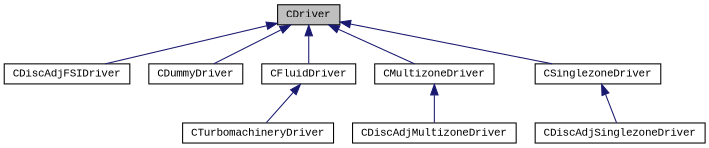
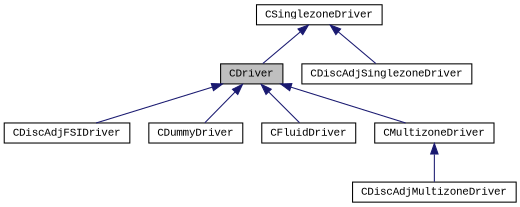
(451, 44) -> (282, 48)
(258, 133) -> none
